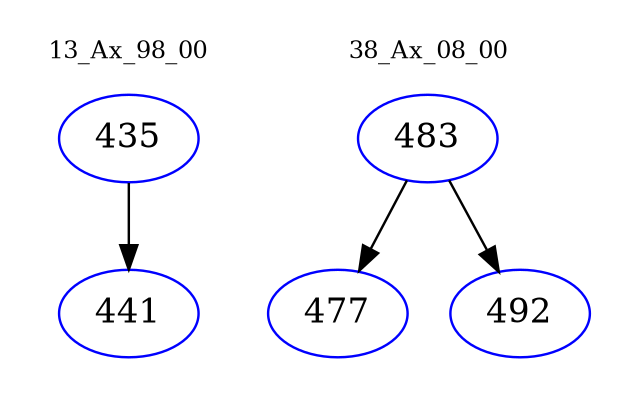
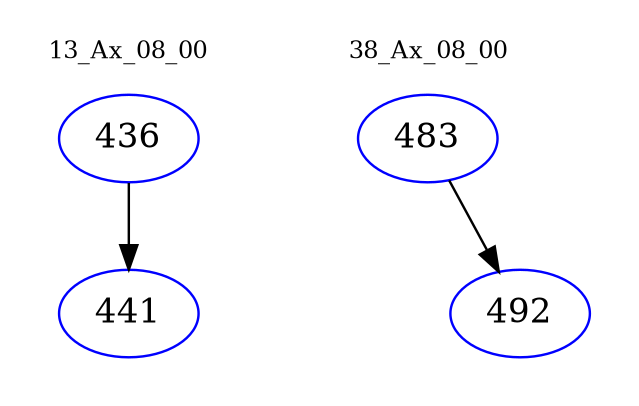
(129, 52) -> (129, 52)
(129, 139) -> (129, 139)
(338, 314) -> none
